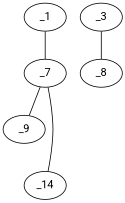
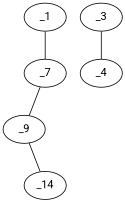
(101, 73) -> (101, 73)
(53, 129) -> (35, 157)
